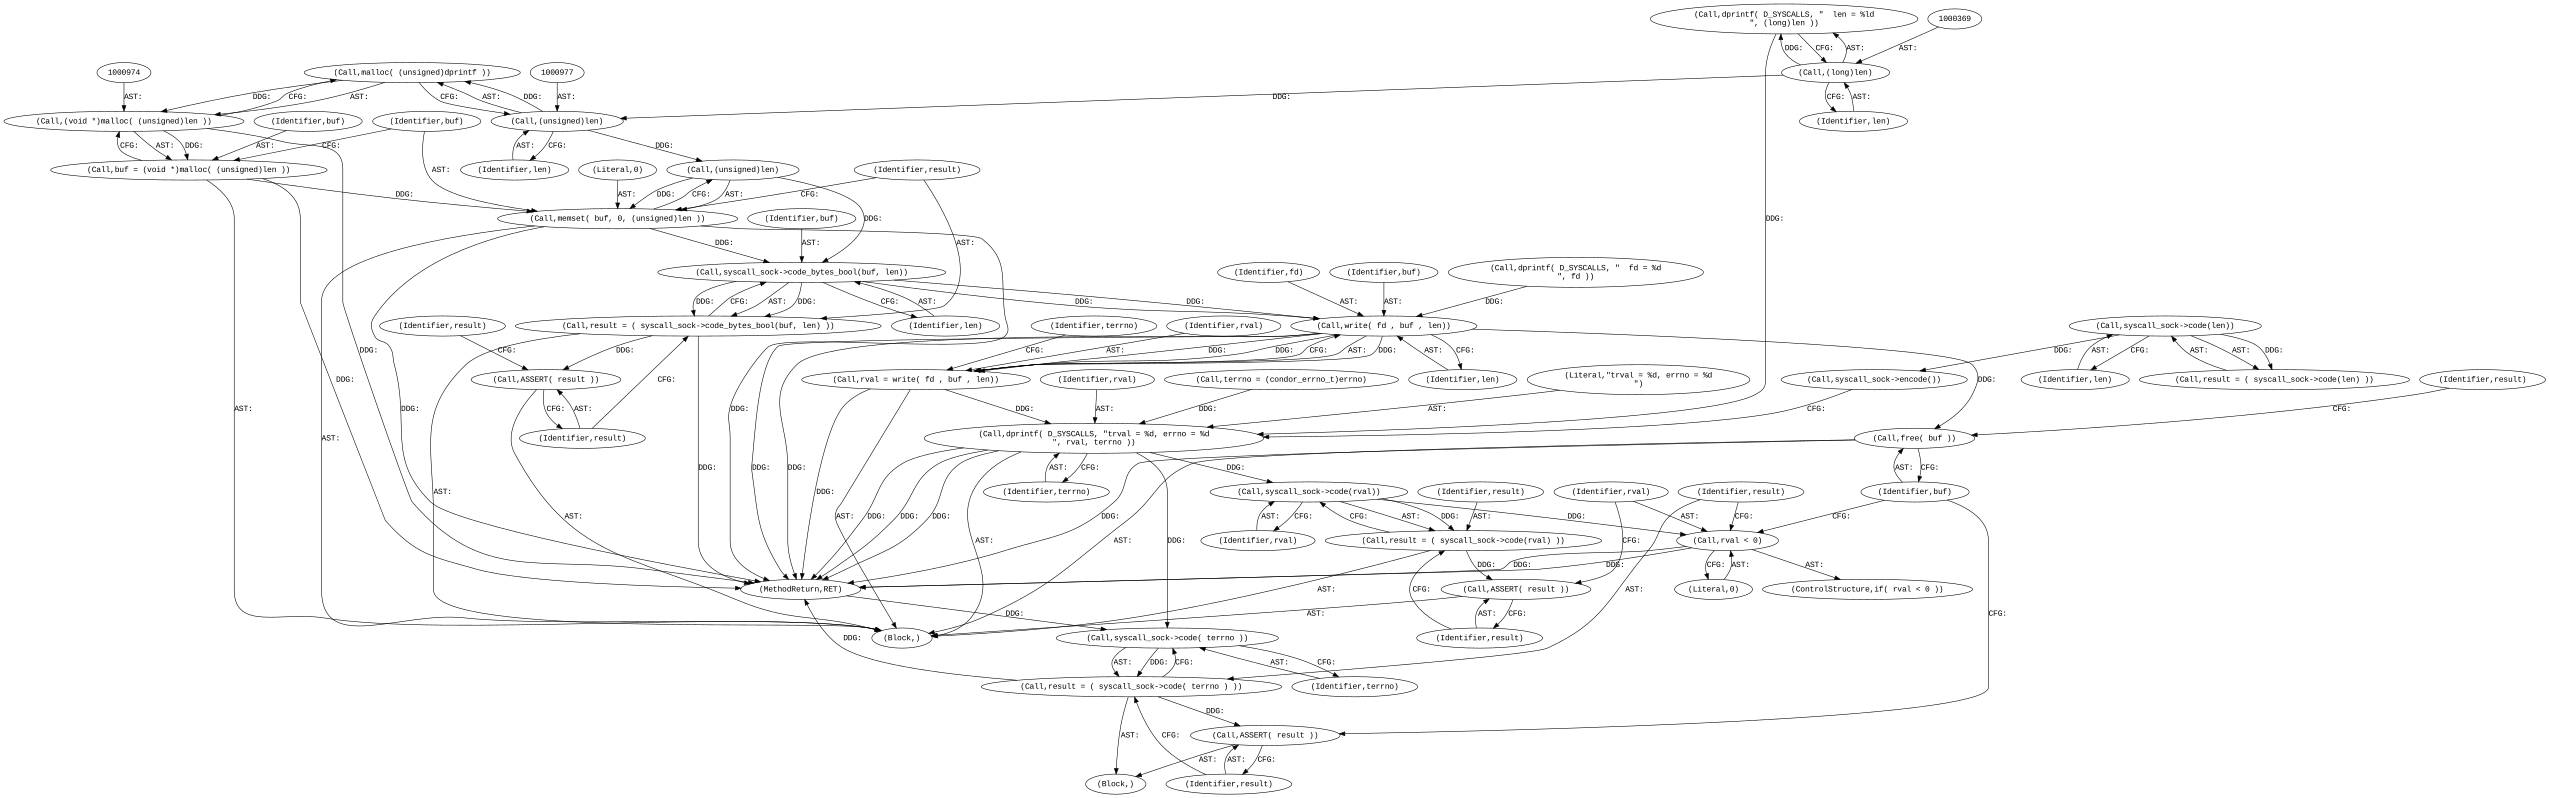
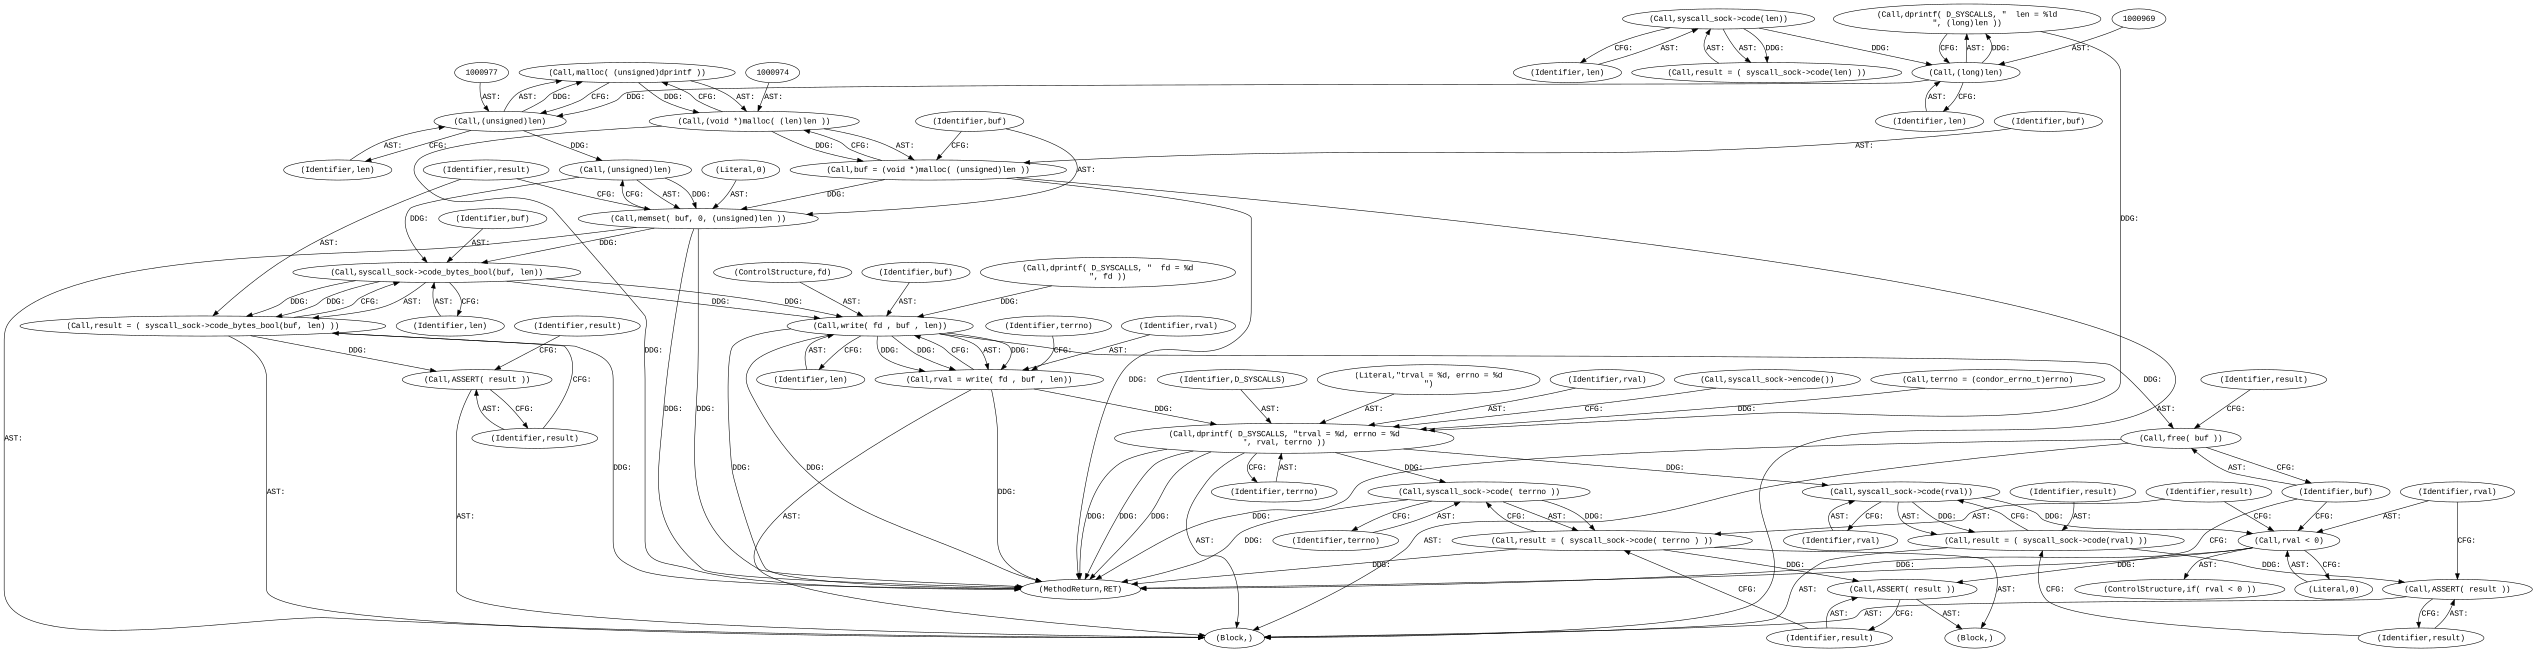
(1955, 19) -> (2139, 19)
(124, 121) -> (754, 121)
(1269, 272) -> (783, 272)
(2022, 352) -> (1843, 46)
none -> (1232, 380)
(967, 612) -> (1262, 524)
